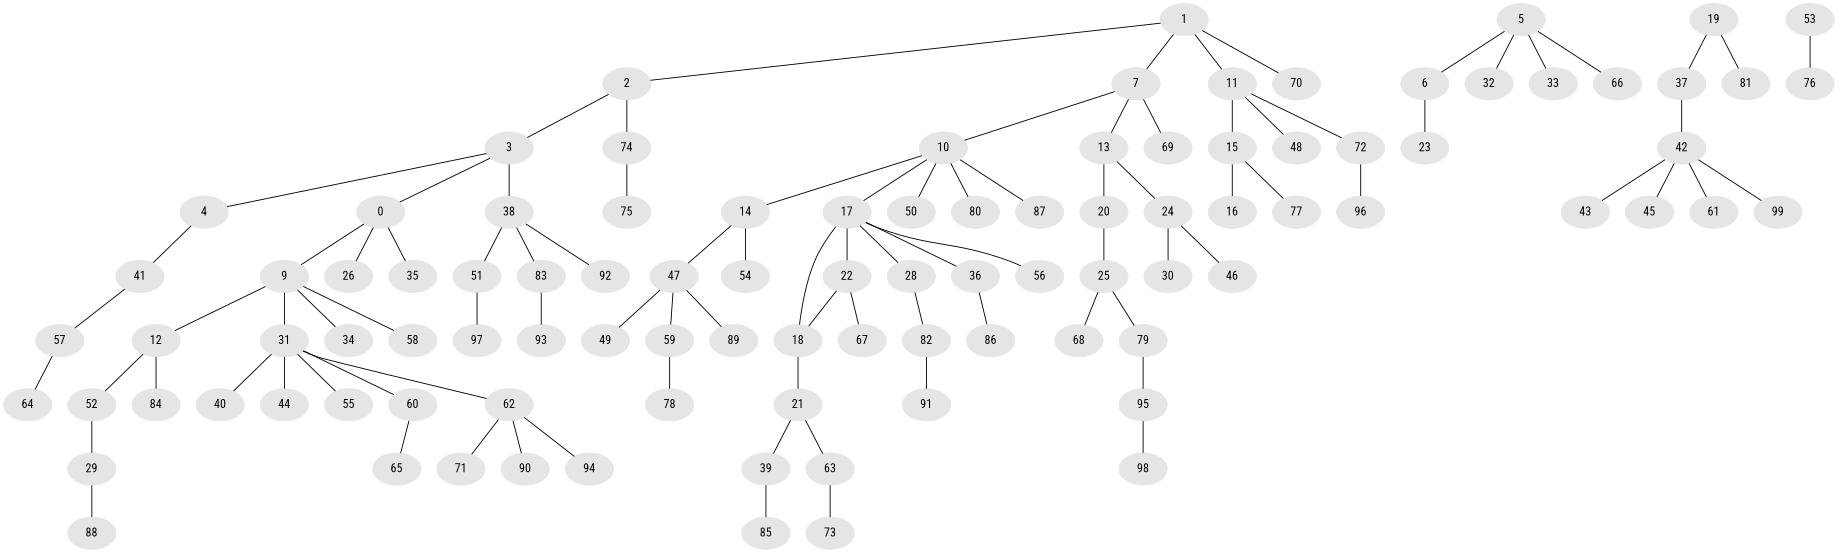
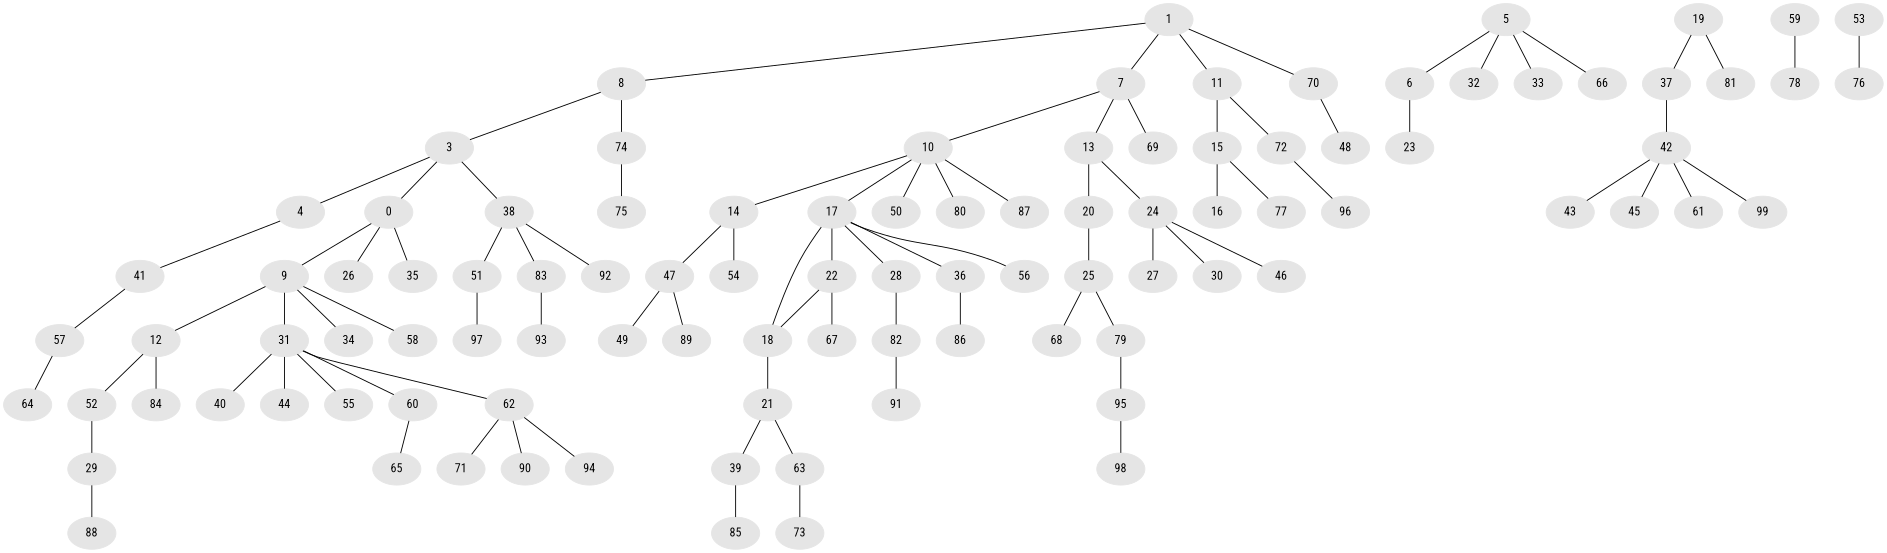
(627, 84) -> (621, 84)
(1264, 116) -> (1330, 116)
none -> (1153, 276)
(672, 309) -> none
